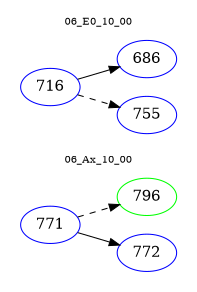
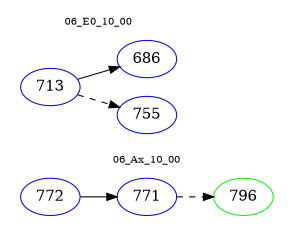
(50, 87) -> (50, 87)
(94, 237) -> (93, 197)
